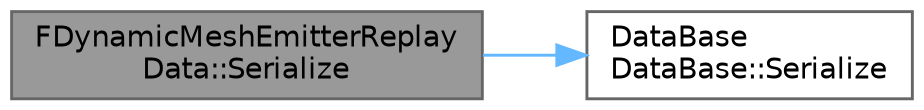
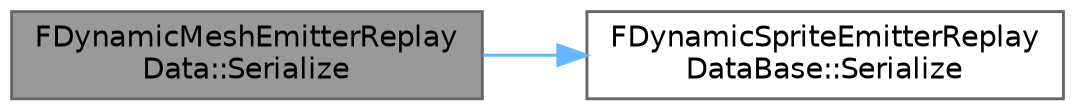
(750, 55) -> (825, 55)
